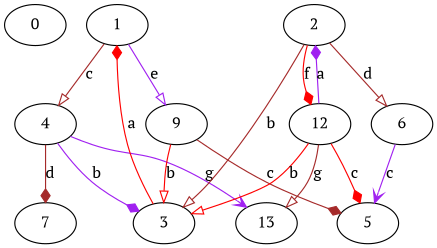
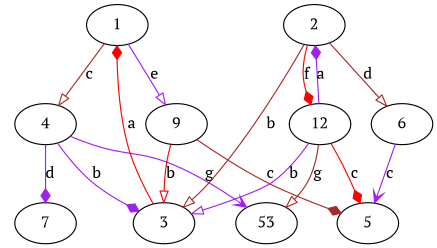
(35, 25) -> none
(46, 167) -> (46, 167)
(260, 189) -> (260, 189)
(266, 223) -> (266, 223)
